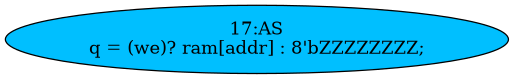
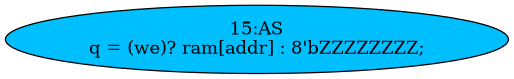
(257, 39) -> (257, 39)
